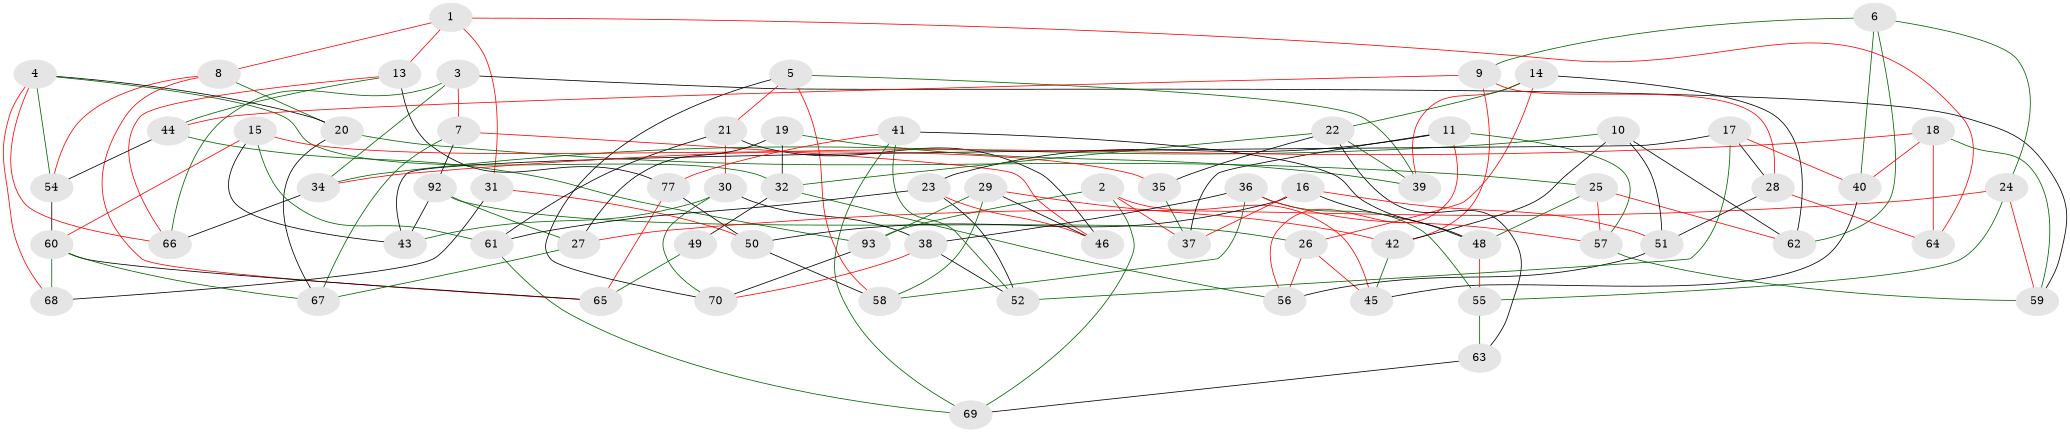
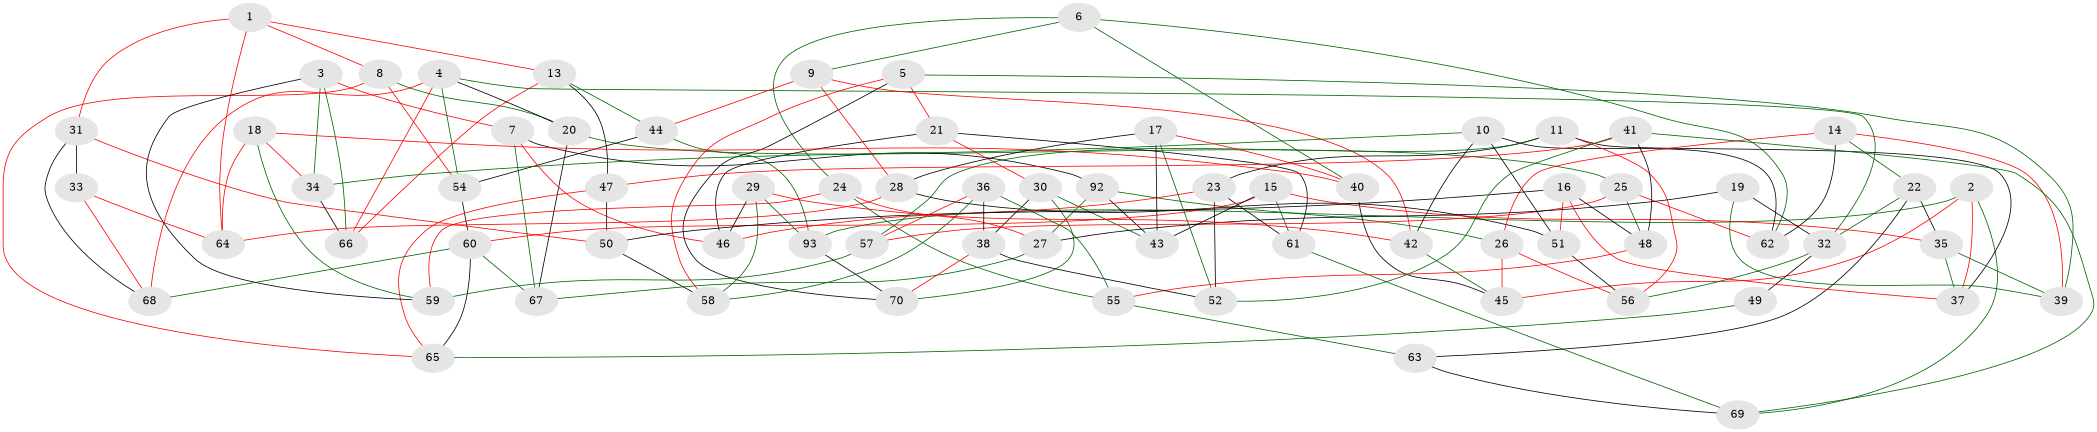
(1378, 160) -> (2004, 274)
none -> (77, 188)
(669, 188) -> (607, 188)
